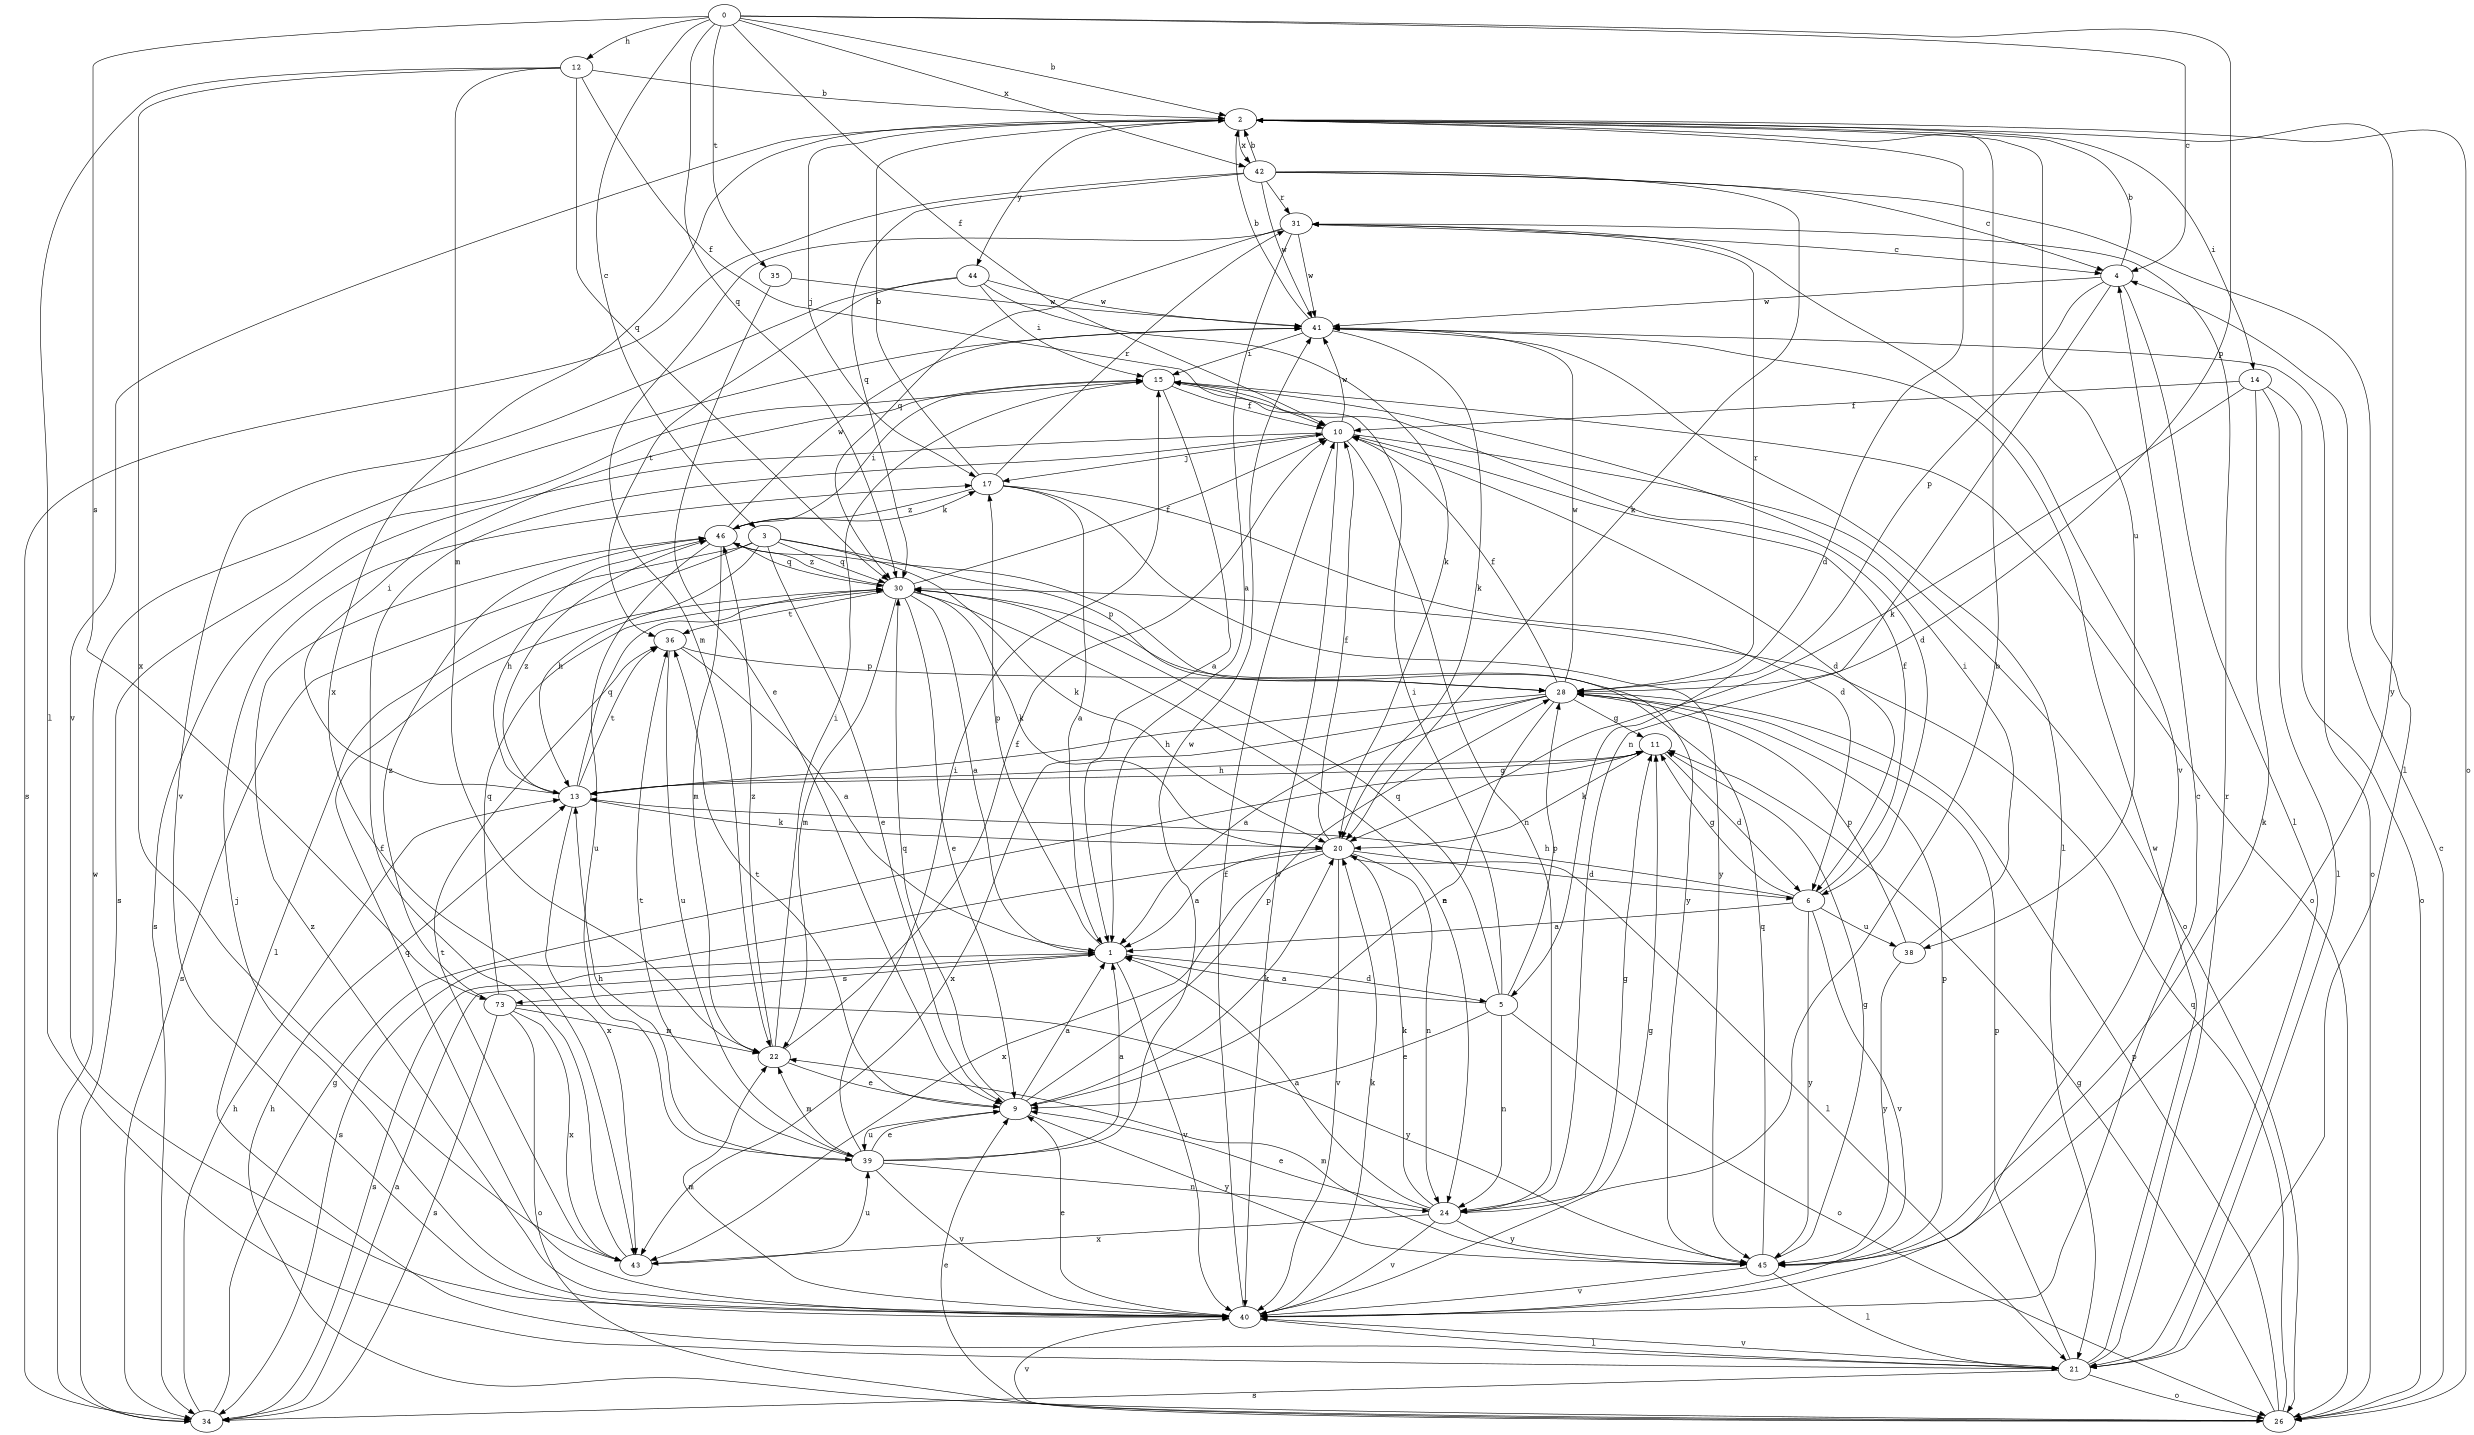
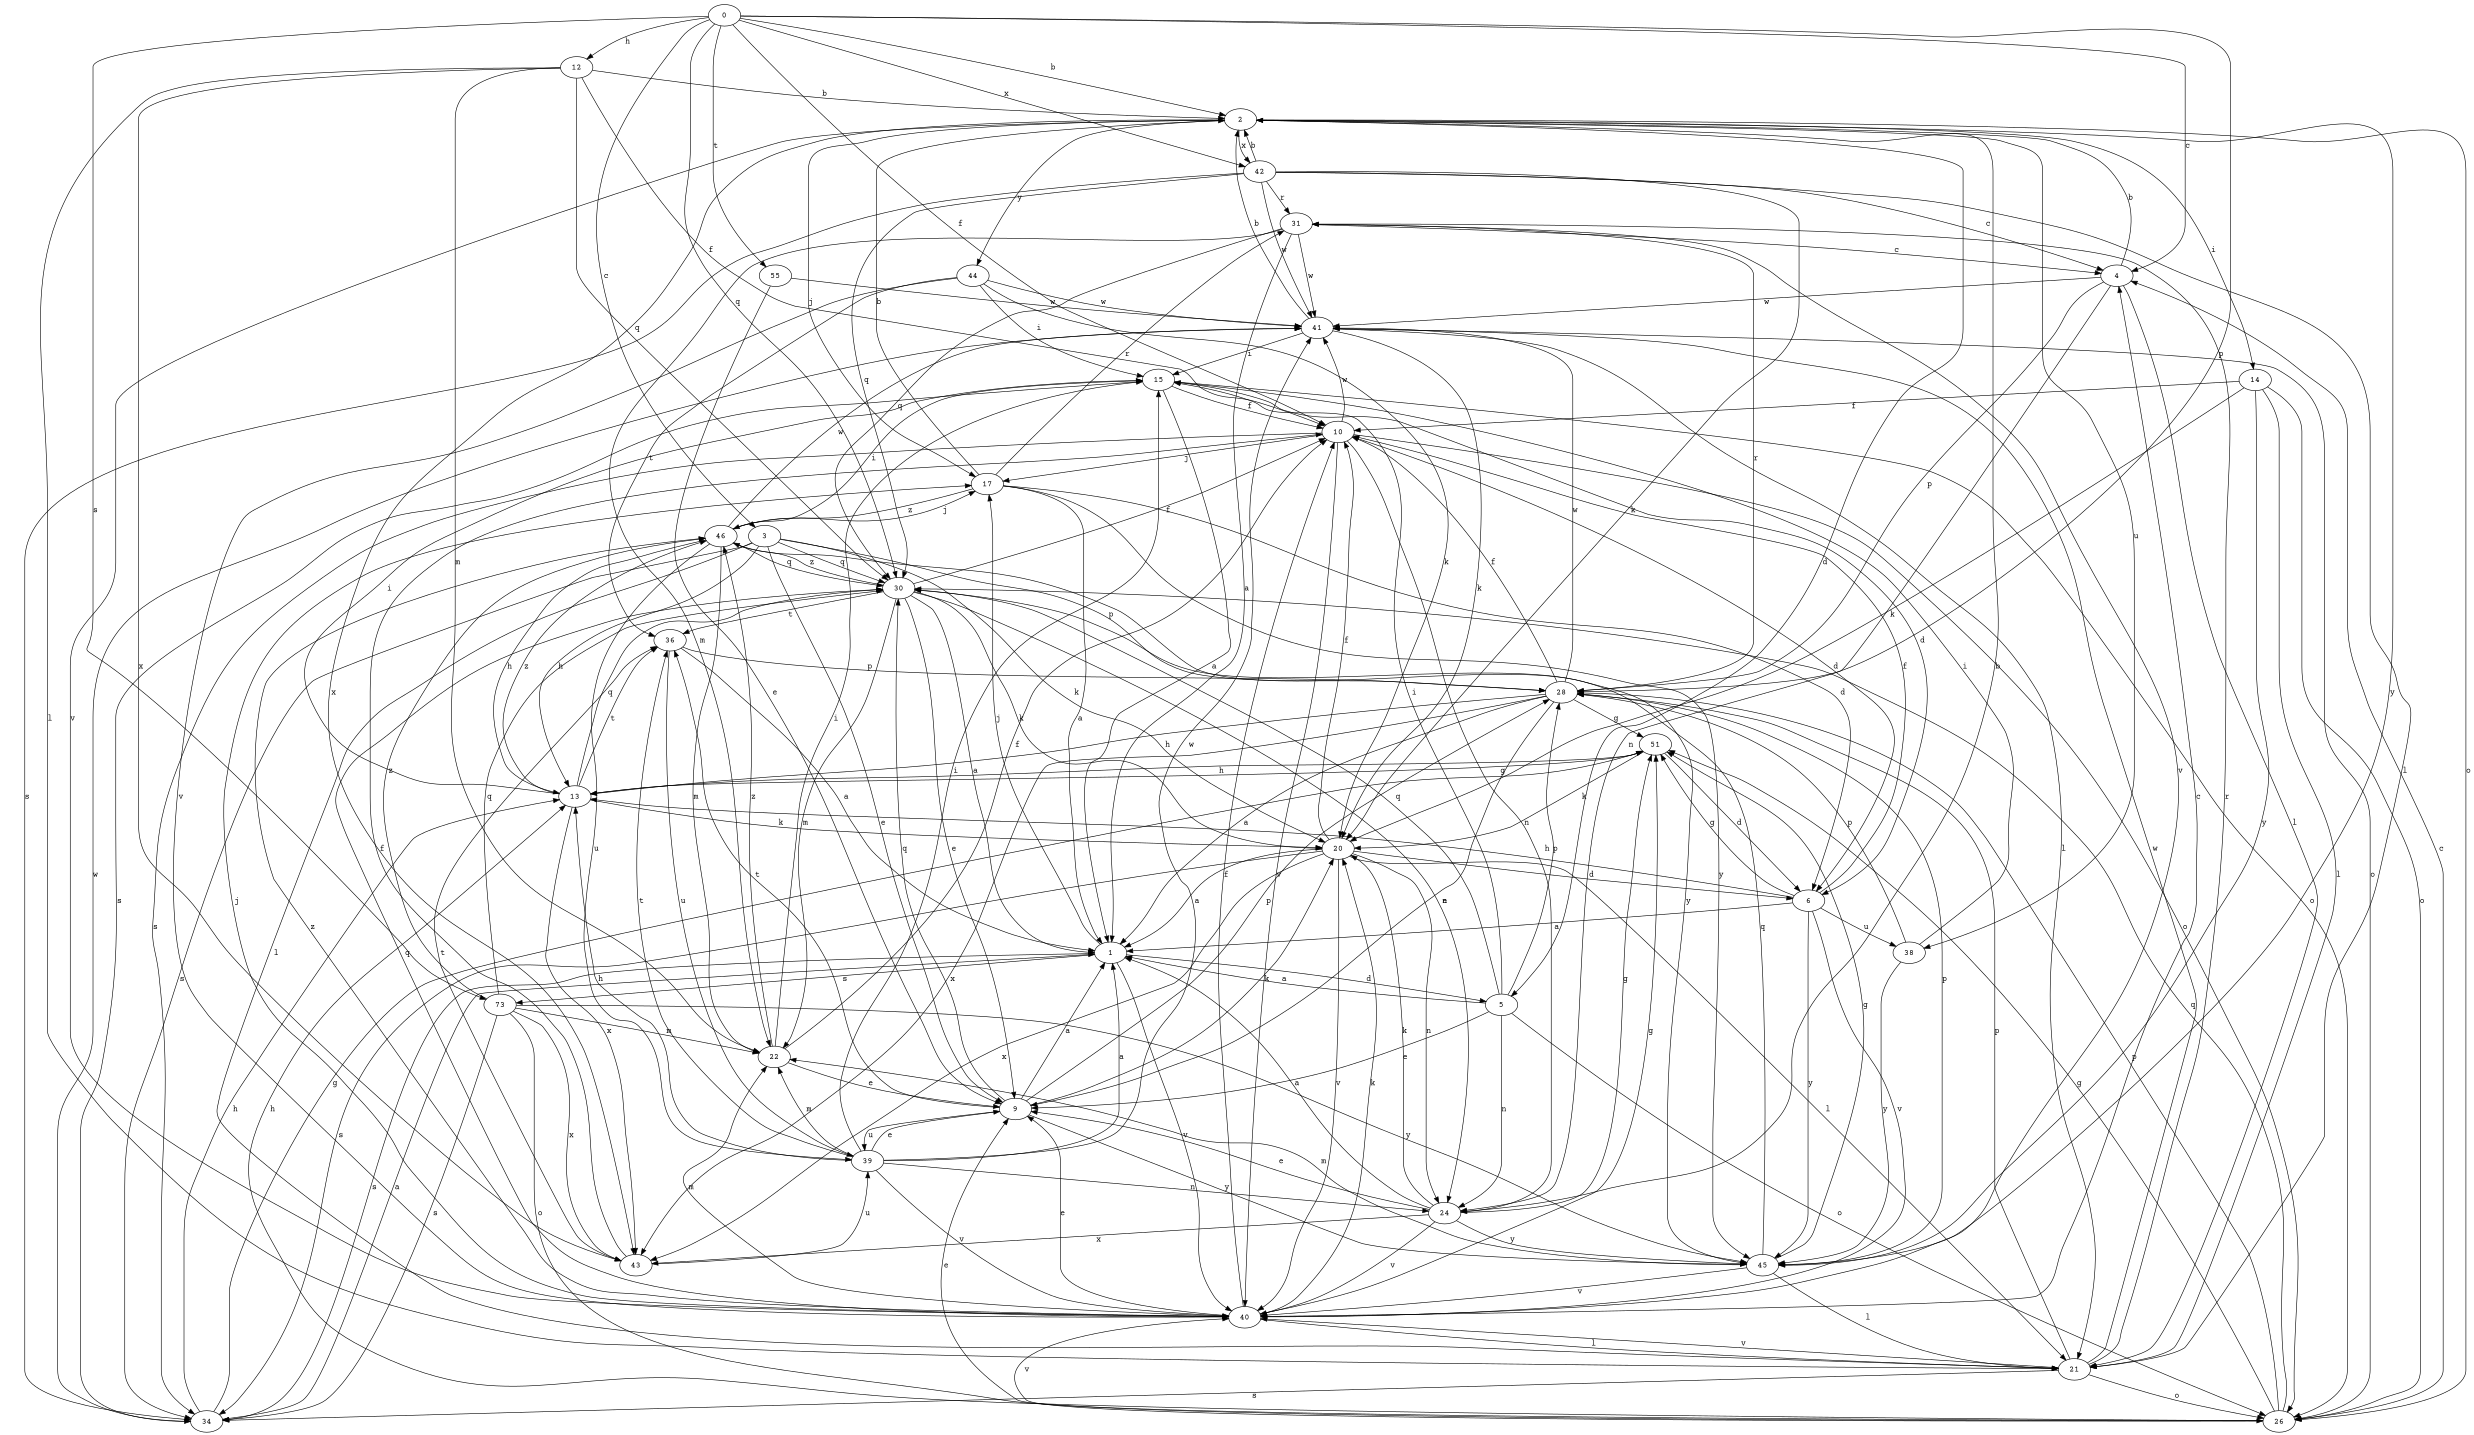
(775, 276) -> (775, 276)
(945, 510) -> (945, 510)
(998, 718) -> (998, 718)
(1655, 744) -> (1655, 744)
(2264, 823) -> (2264, 823)
